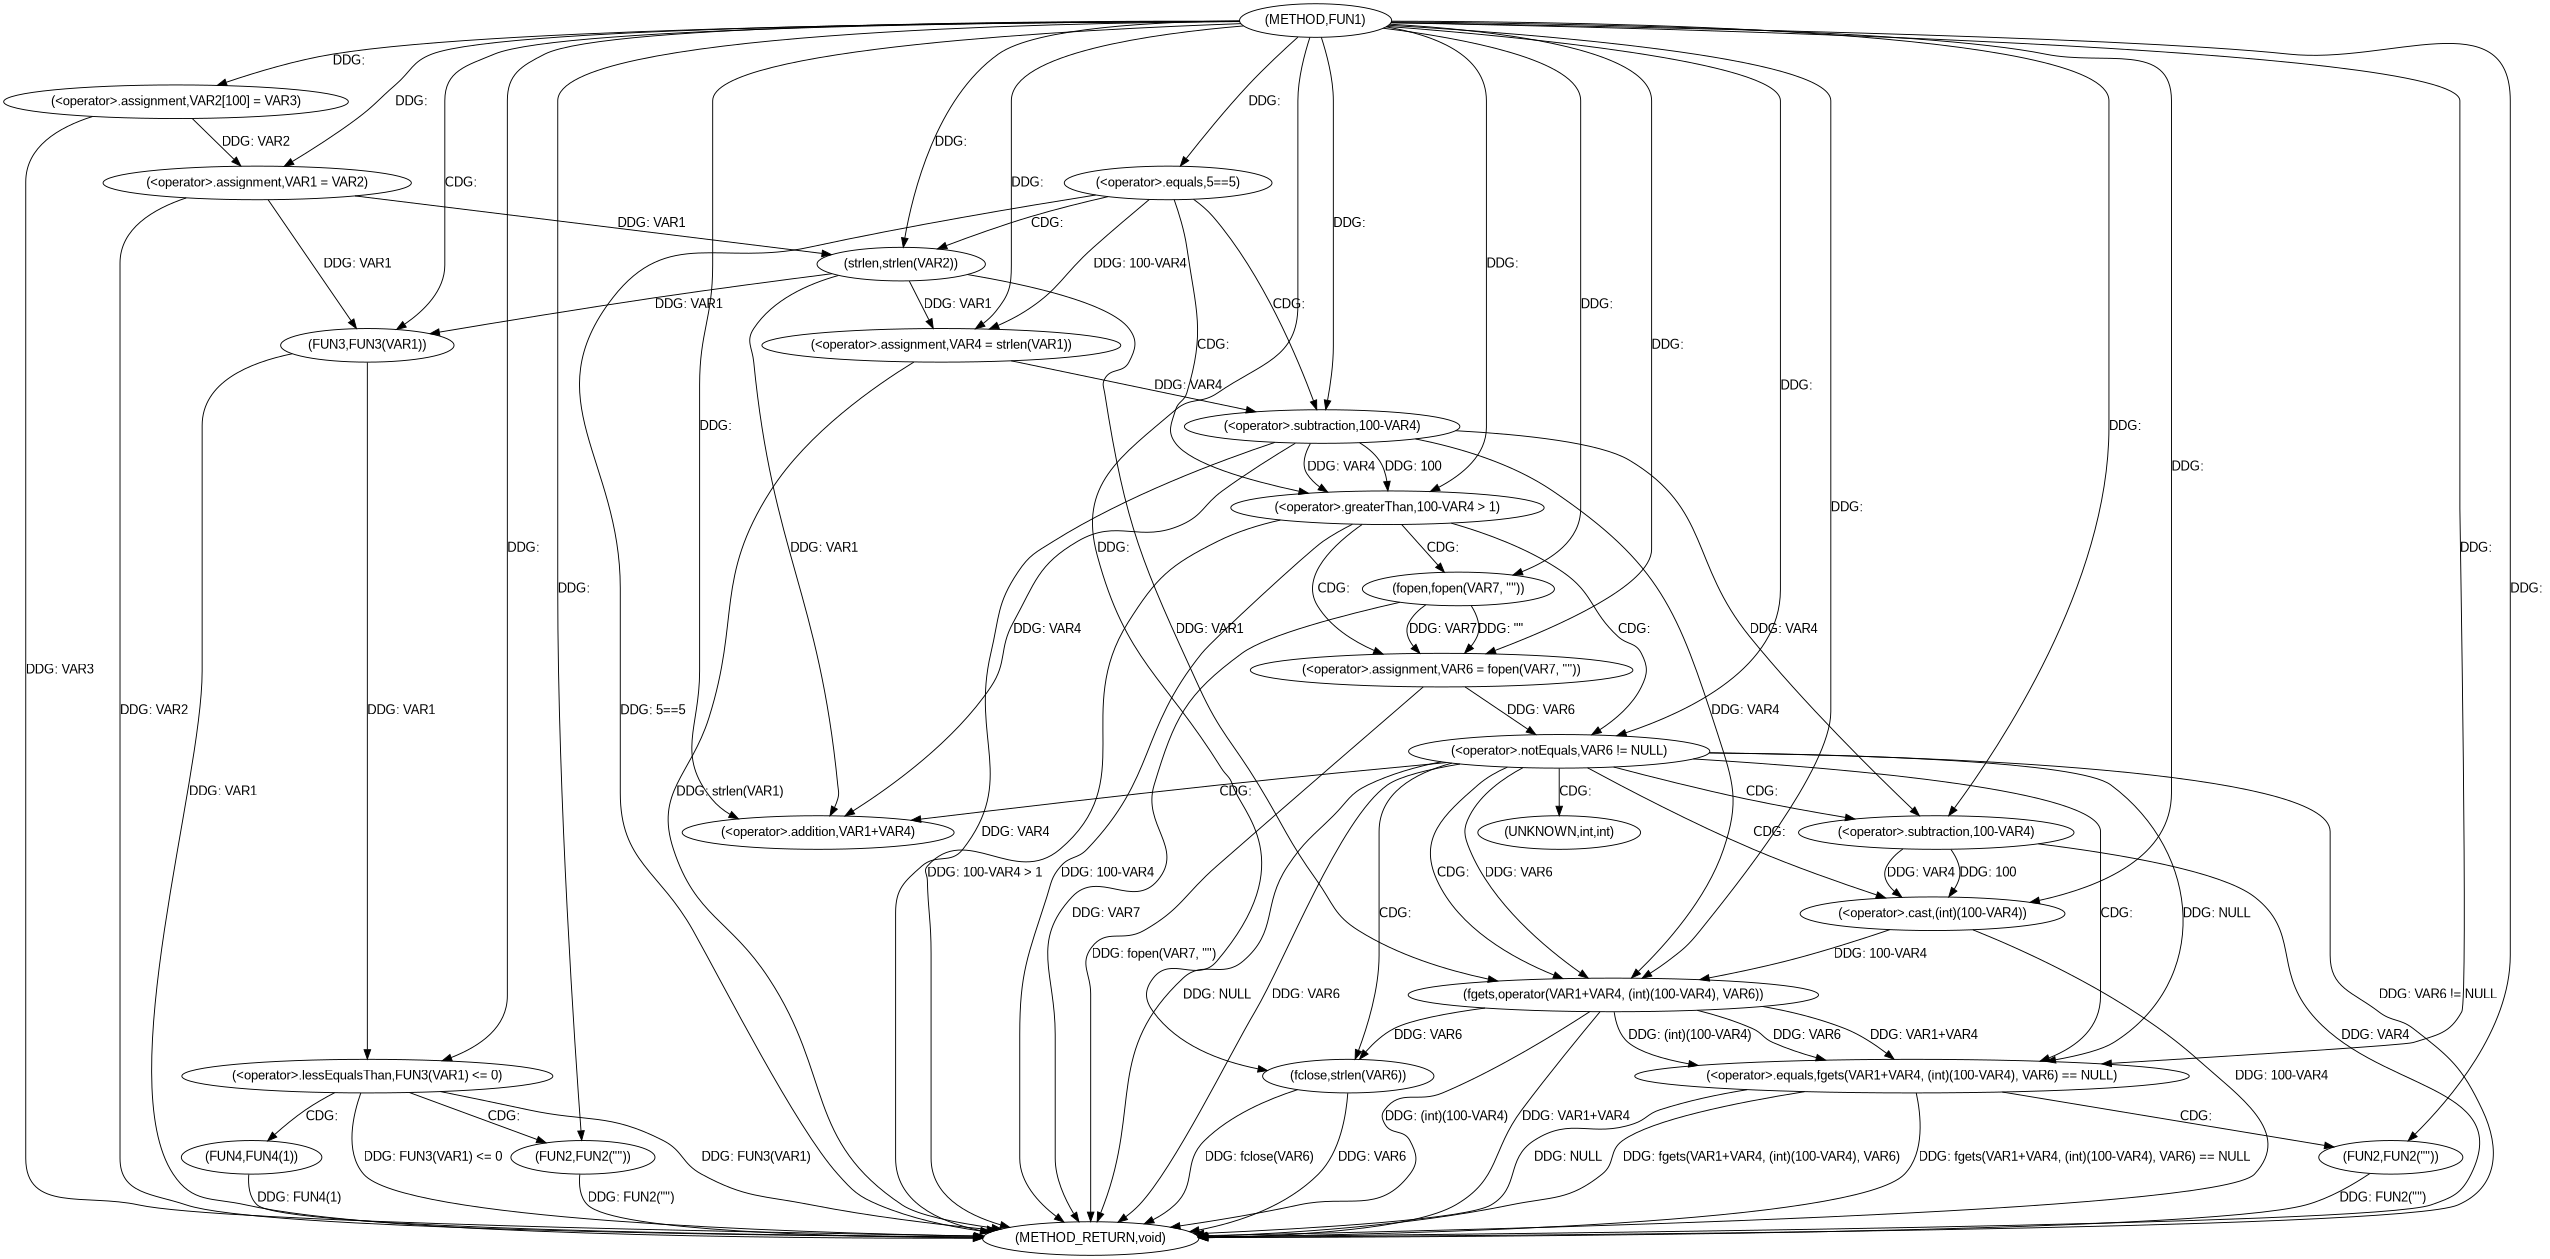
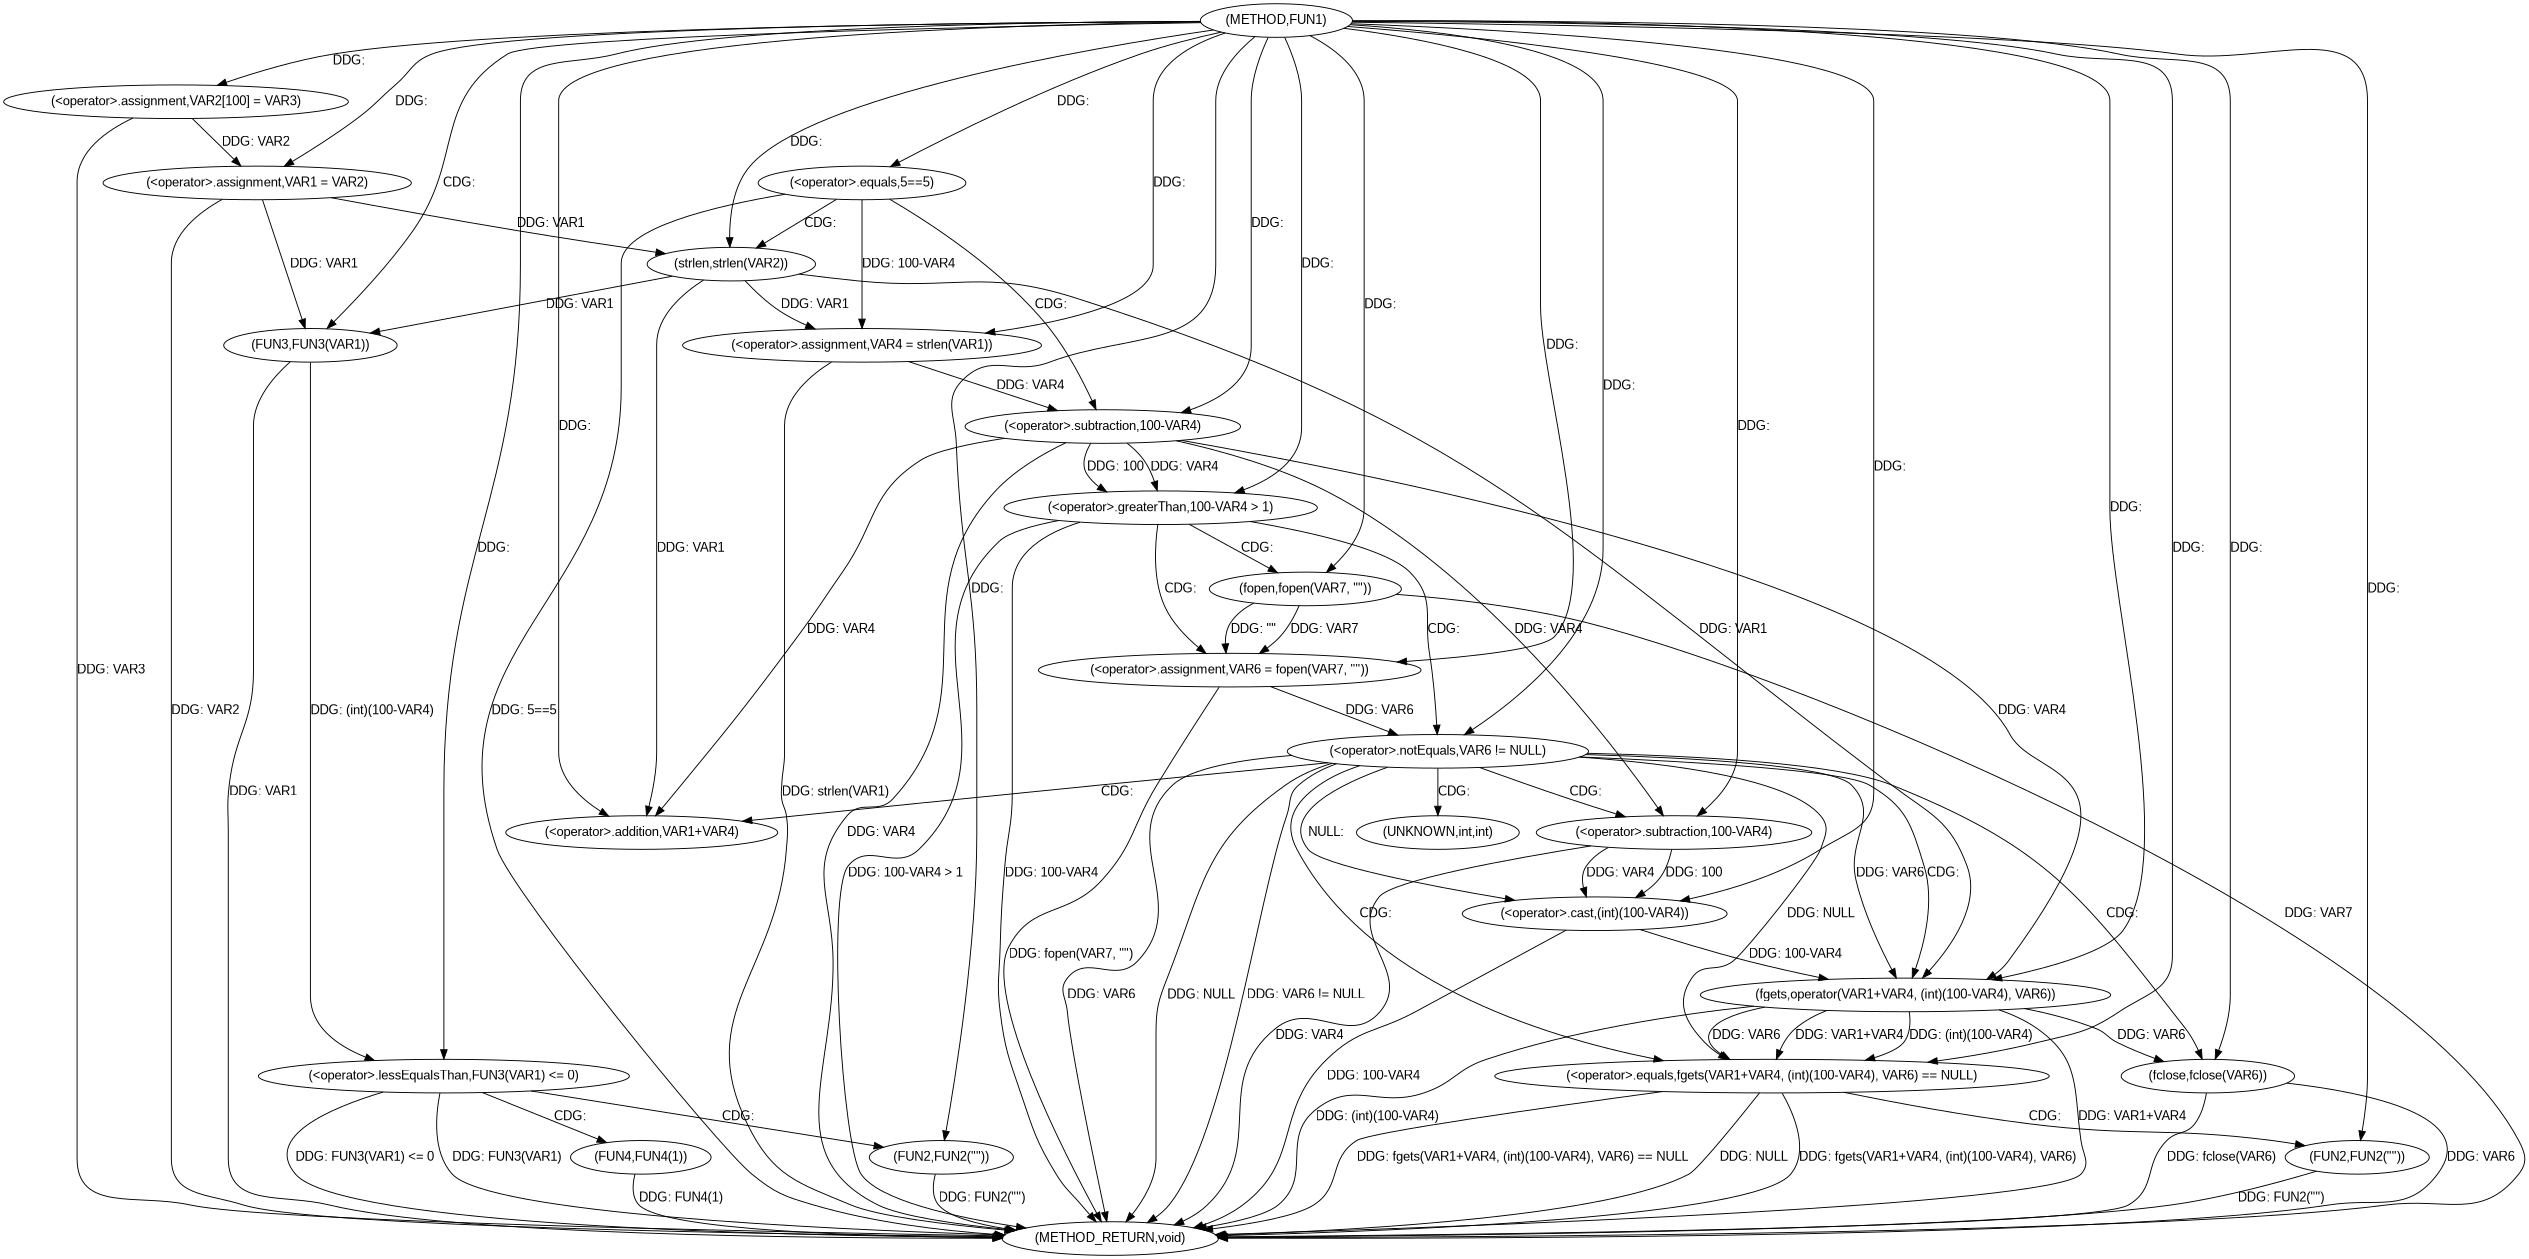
(1188, 390) -> none
(401, 711) -> (372, 711)
(1772, 833) -> (1328, 833)
(1348, 1076) -> (2208, 1076)
